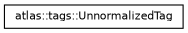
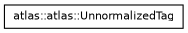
(94, 17) -> (94, 17)
